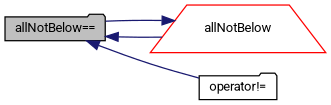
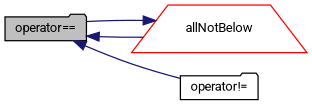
(55, 29) -> (46, 29)
